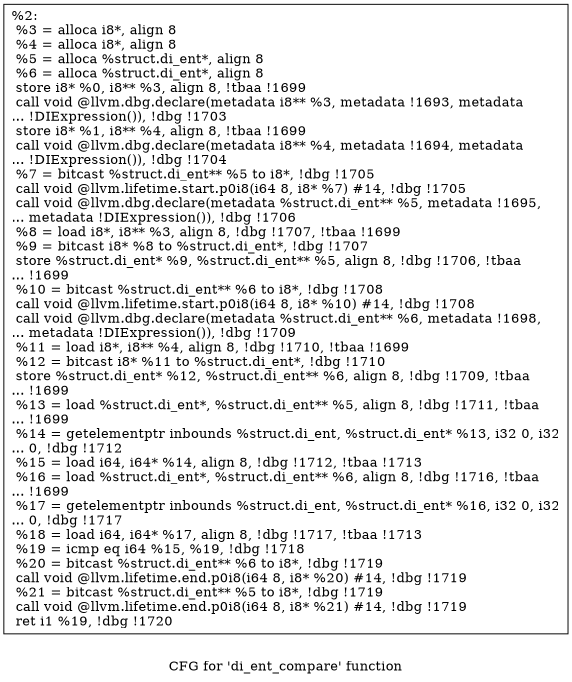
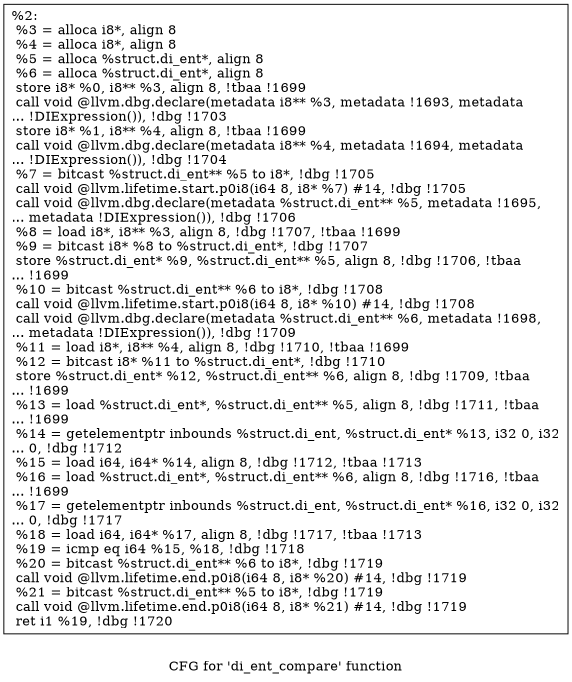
(159, 549) -> (159, 549)
